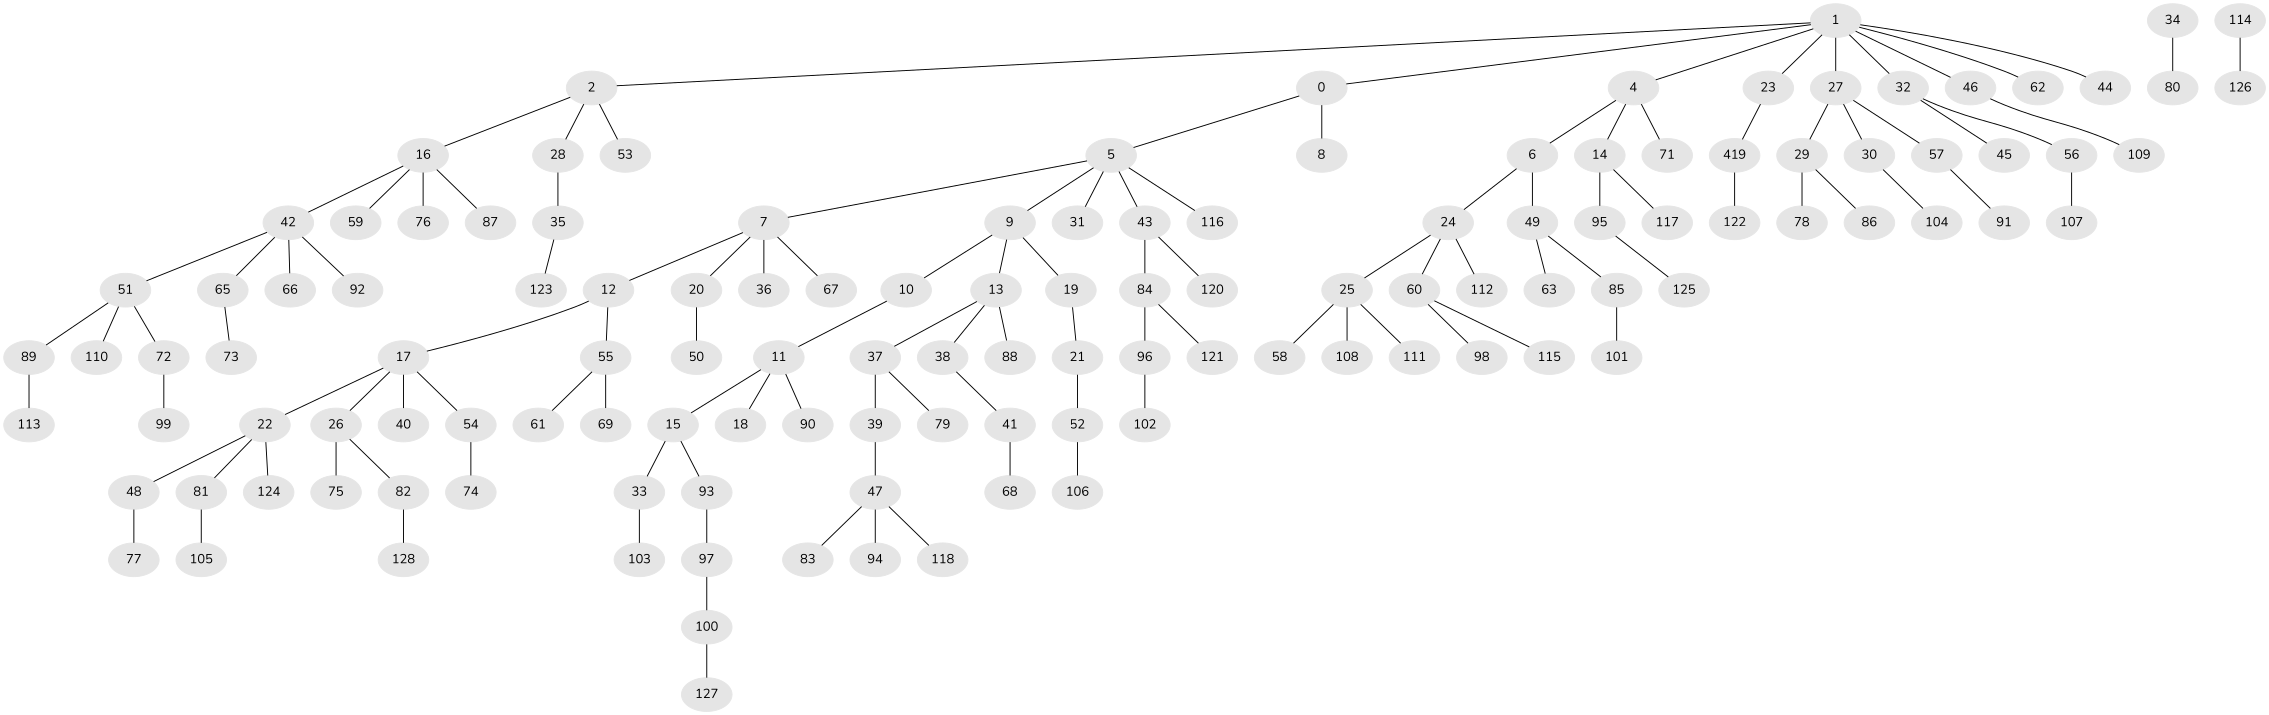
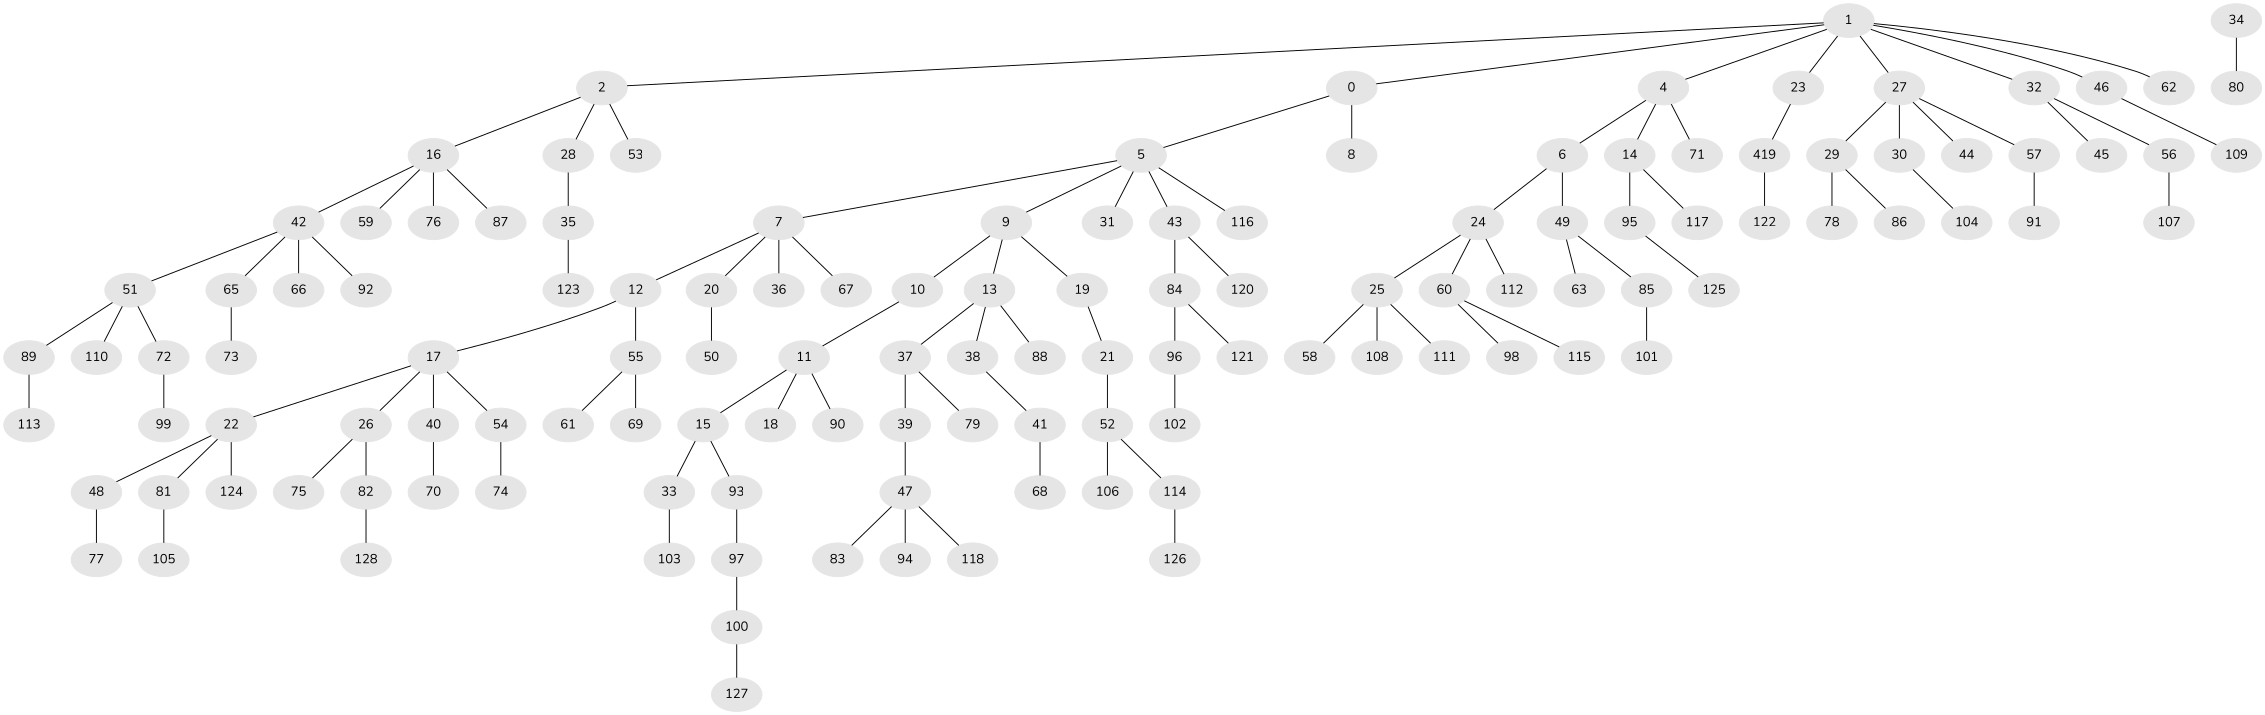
(1975, 45) -> (1933, 122)
none -> (1141, 459)
none -> (433, 492)
